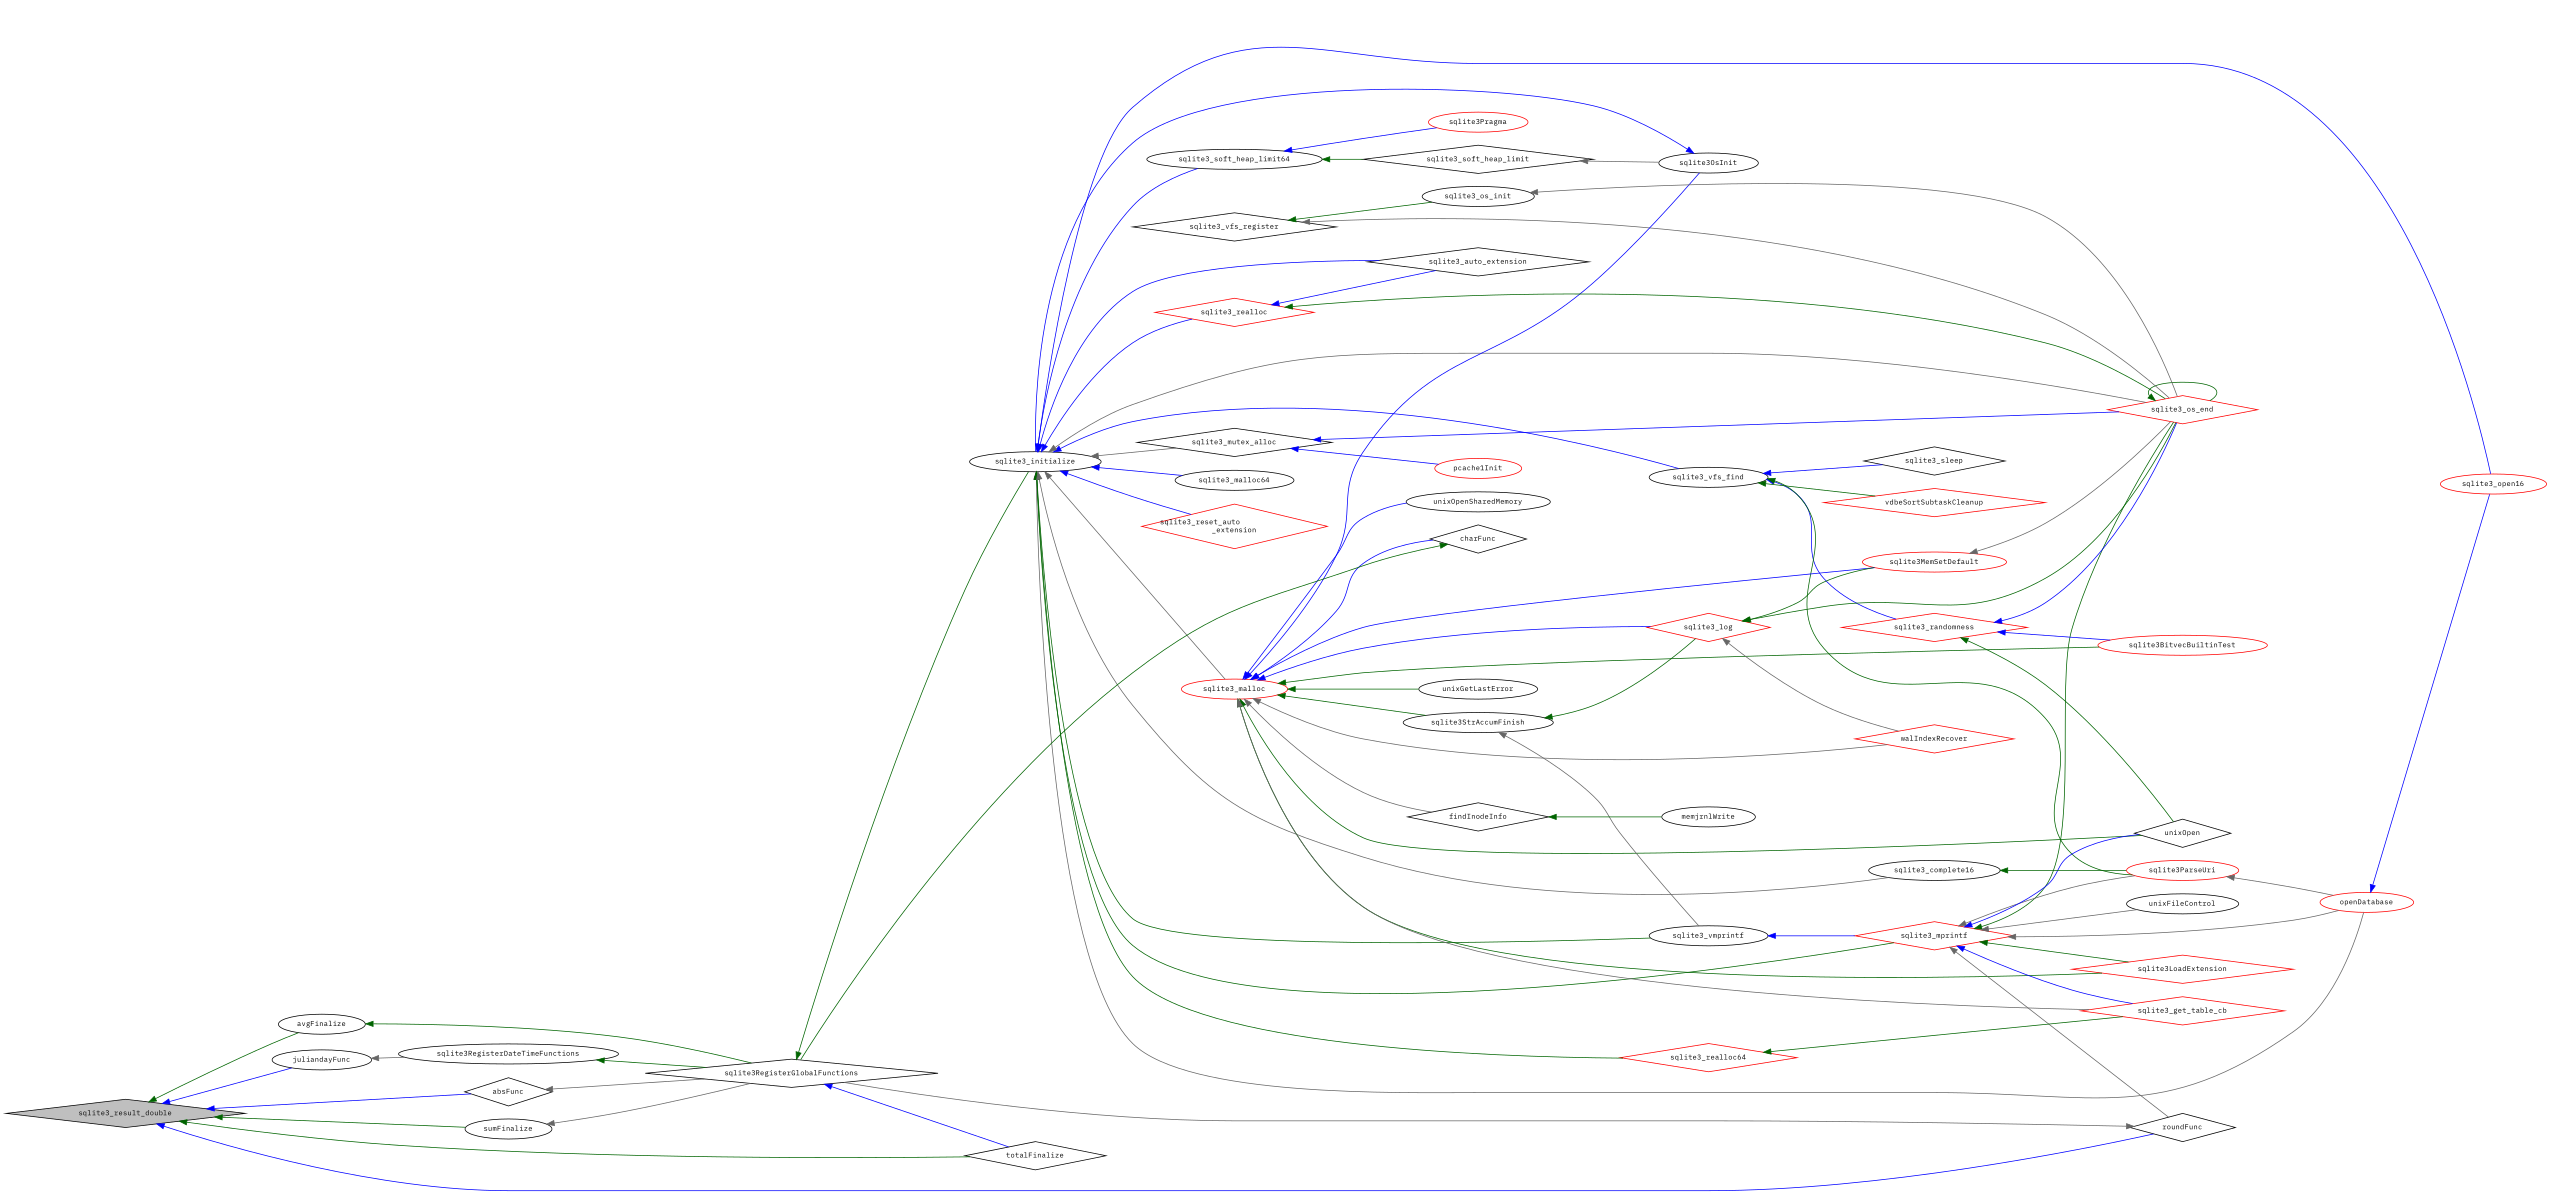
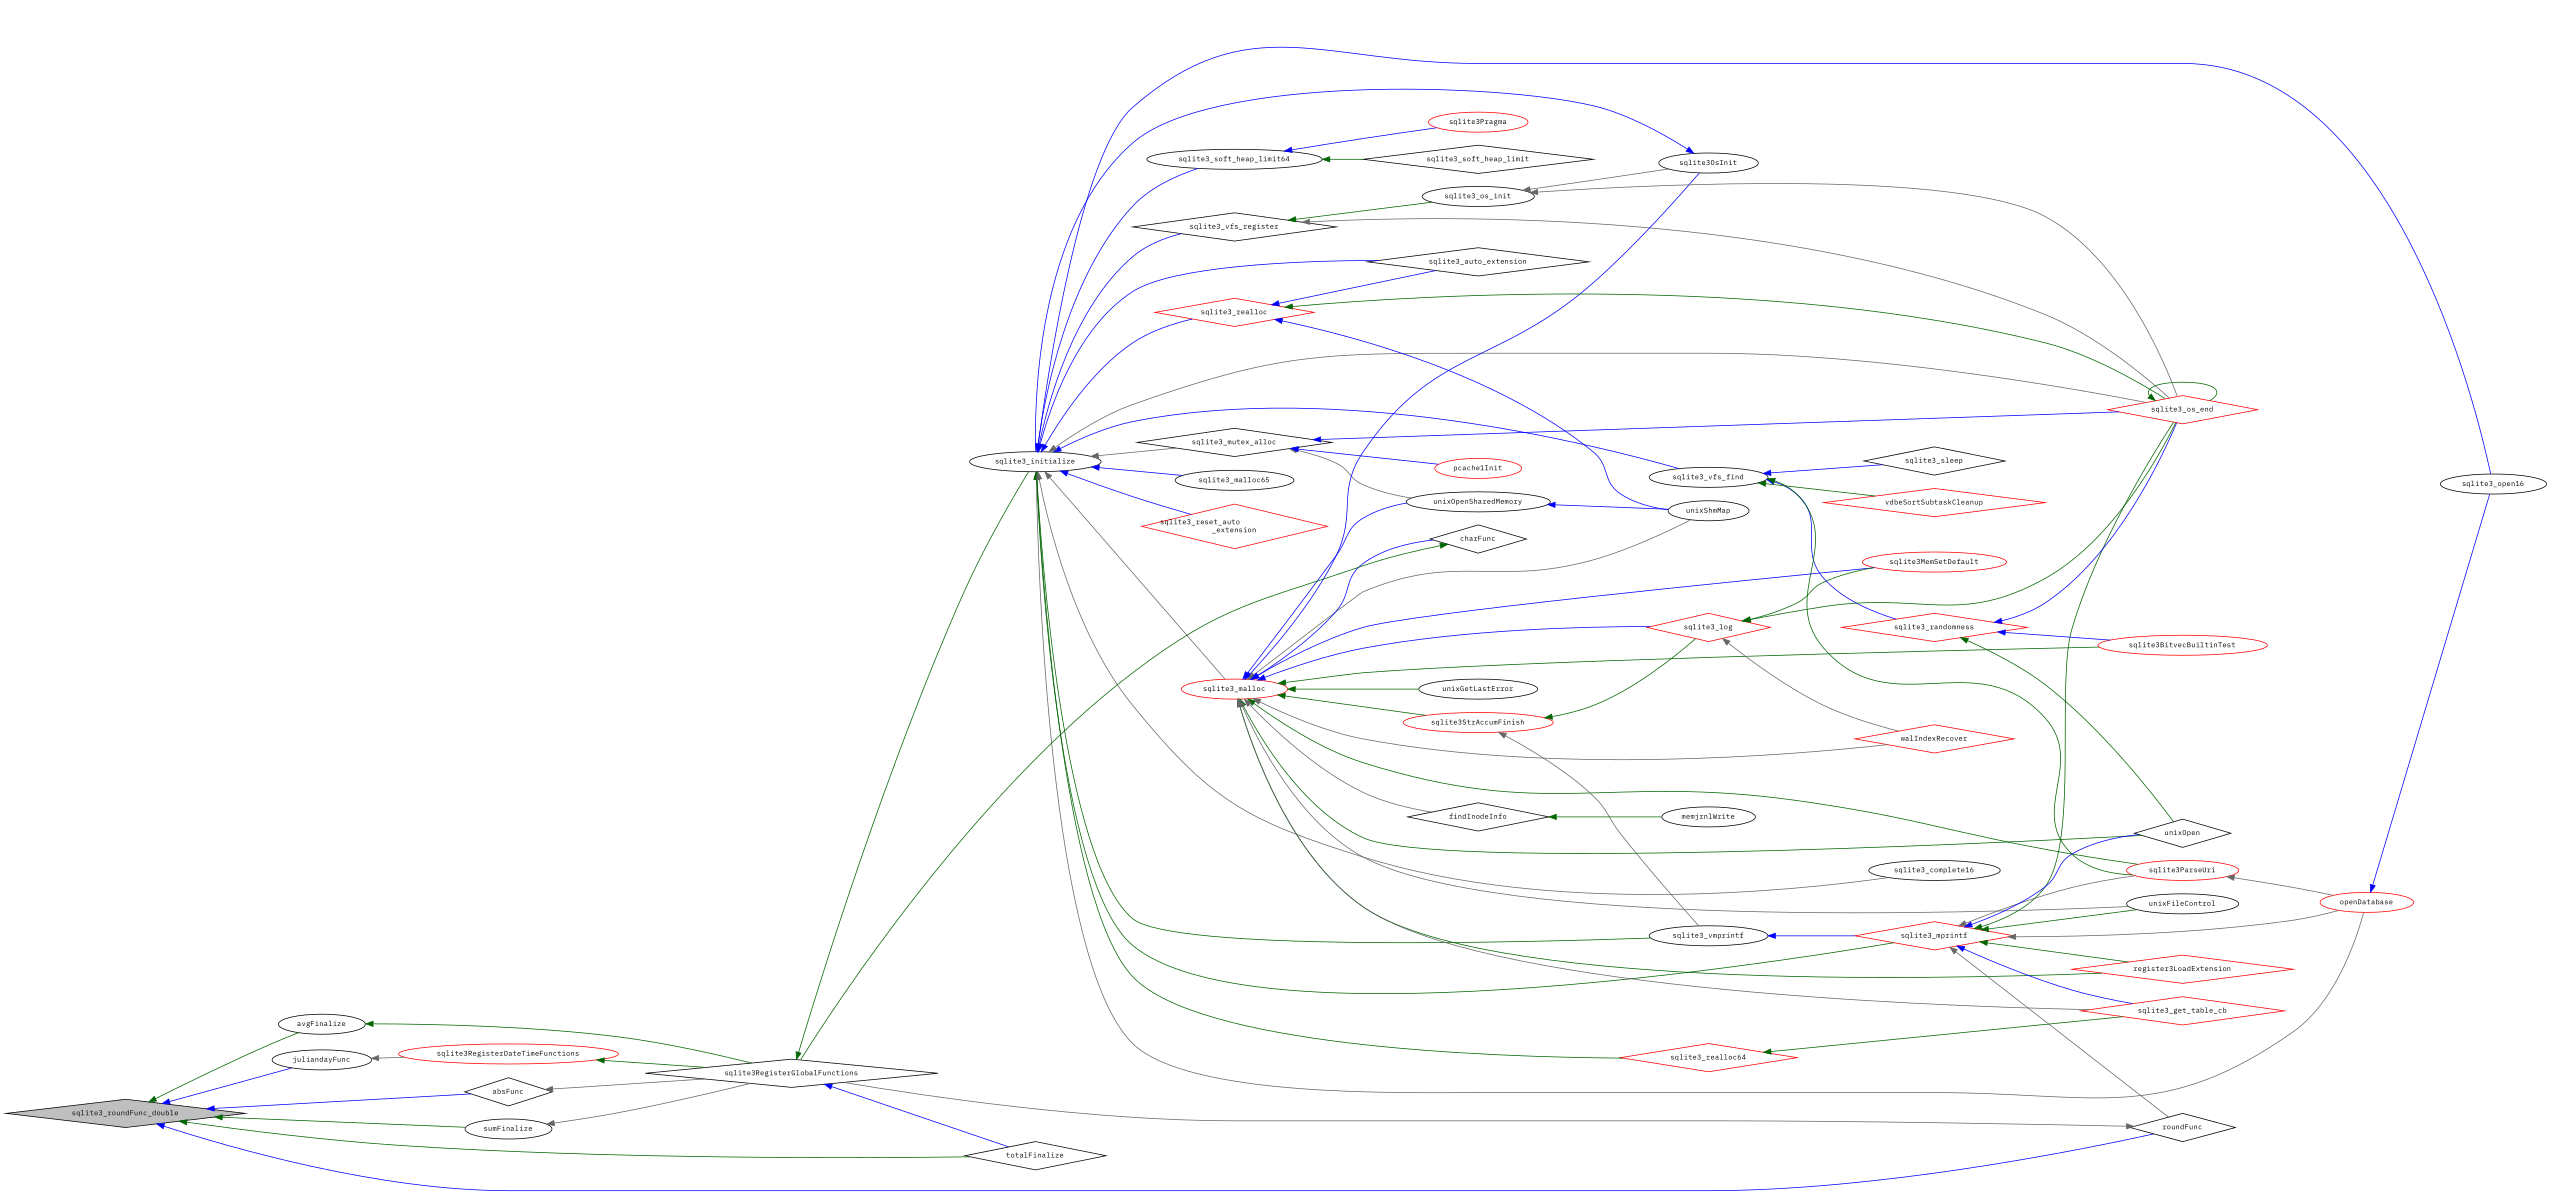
(1623, 162) -> (1599, 179)
none -> (1084, 319)
(1235, 480) -> (1235, 480)
none -> (1357, 481)
(2493, 484) -> (2493, 484)
(2082, 499) -> none
none -> (1709, 511)
(1478, 723) -> (1478, 723)
(2067, 870) -> (1690, 792)
none -> (1645, 907)
(2063, 919) -> (2063, 919)
(2183, 969) -> (2183, 969)
(509, 1054) -> (509, 1054)
(126, 1113) -> (126, 1113)
